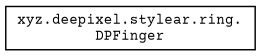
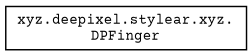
(130, 28) -> (126, 28)
